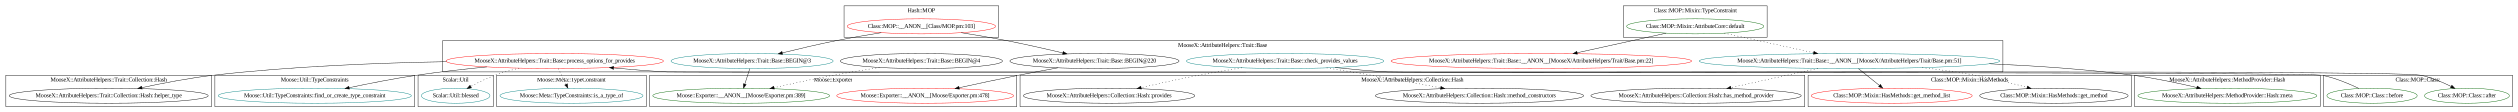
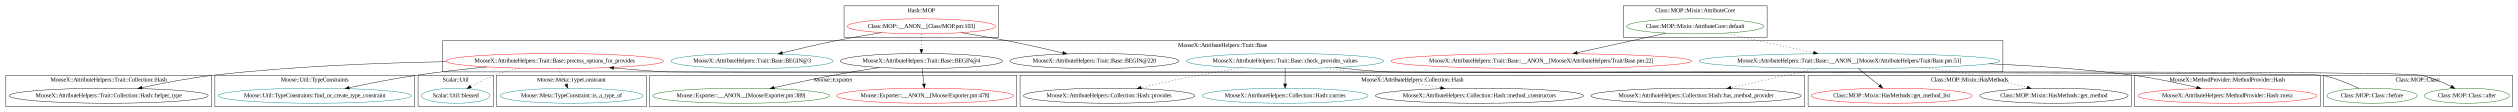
(1695, 11) -> (1695, 11)
none -> (921, 43)
(747, 78) -> none
(819, 78) -> (819, 78)
(1006, 78) -> (923, 78)
(2227, 80) -> (2227, 80)
(571, 96) -> (571, 96)
none -> (1285, 96)
(2227, 96) -> (2227, 96)
